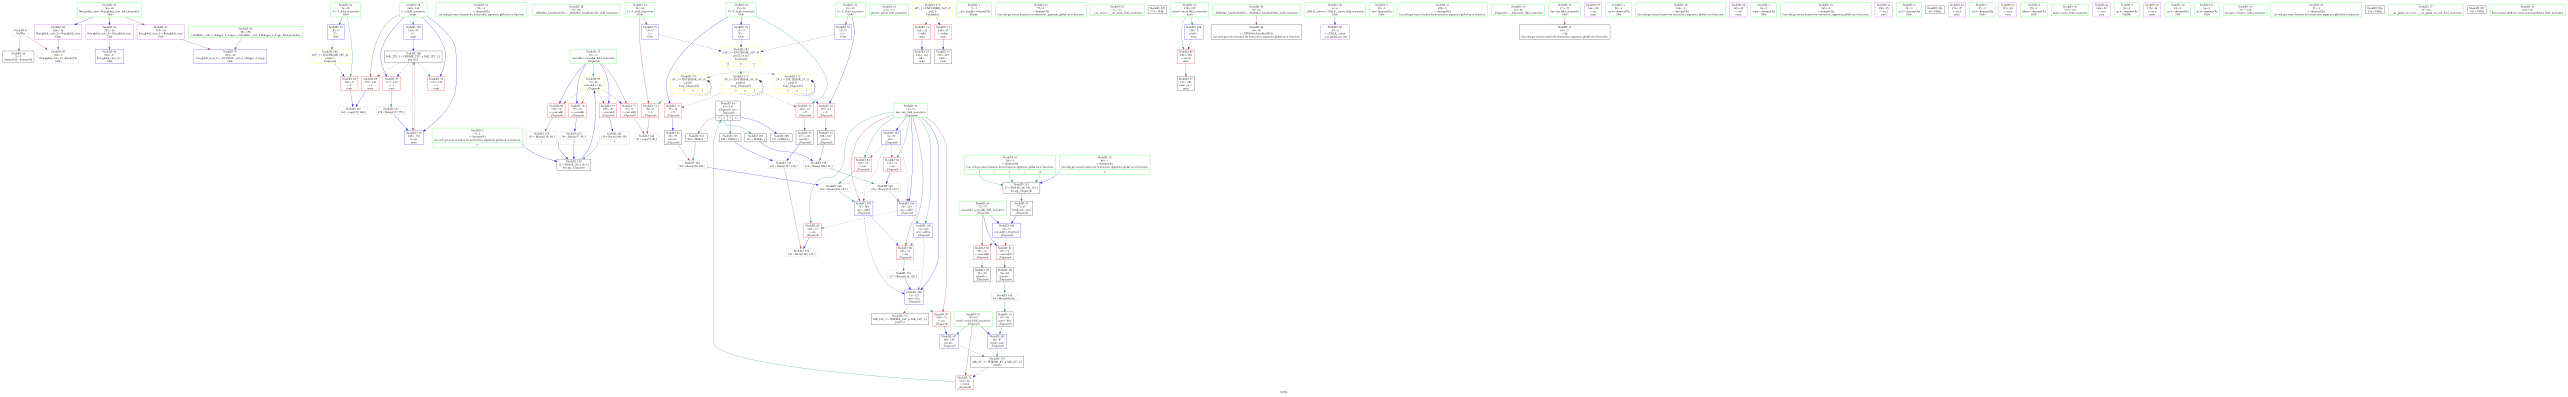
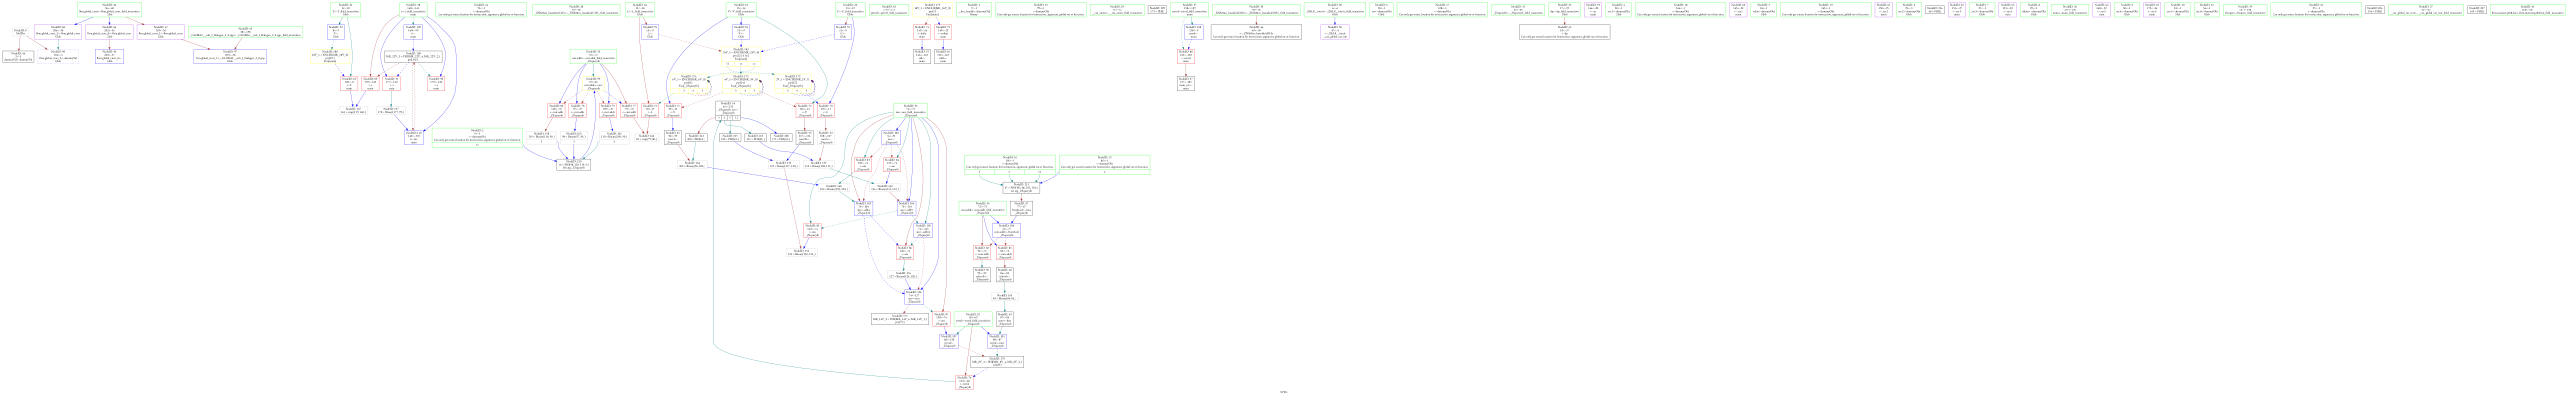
(2127, 14) -> (2127, 14)
(1181, 32) -> (1181, 32)
(689, 43) -> (689, 43)
(826, 138) -> (826, 138)
